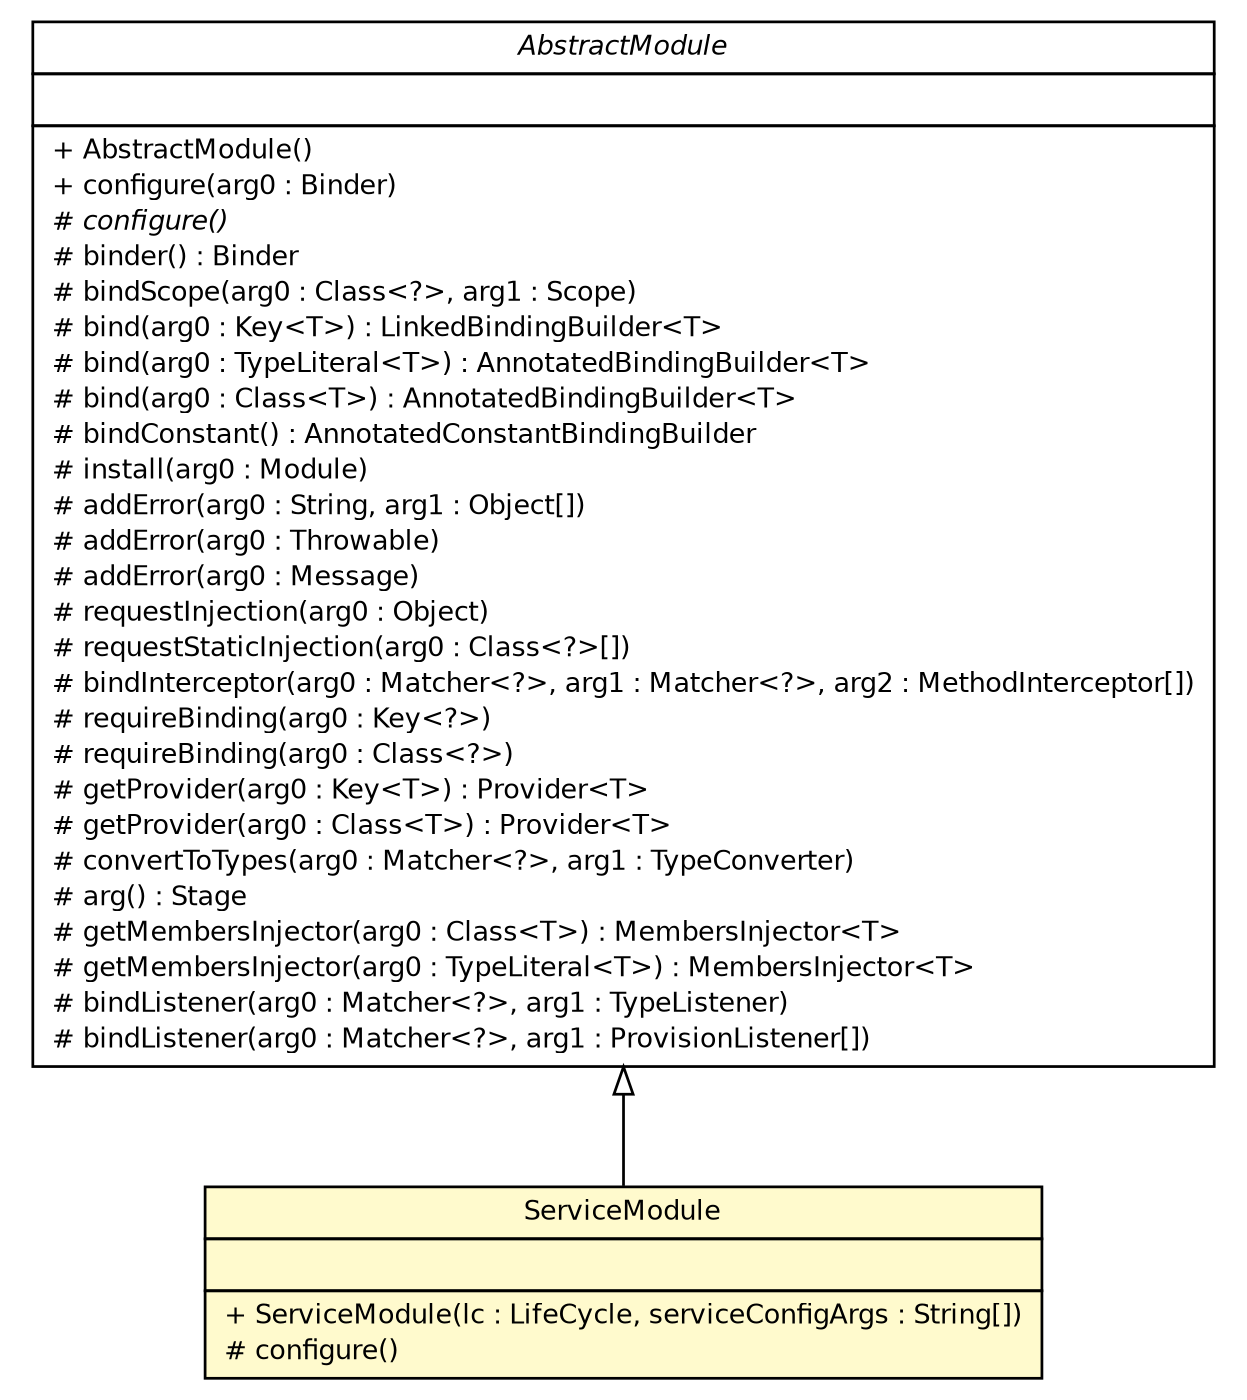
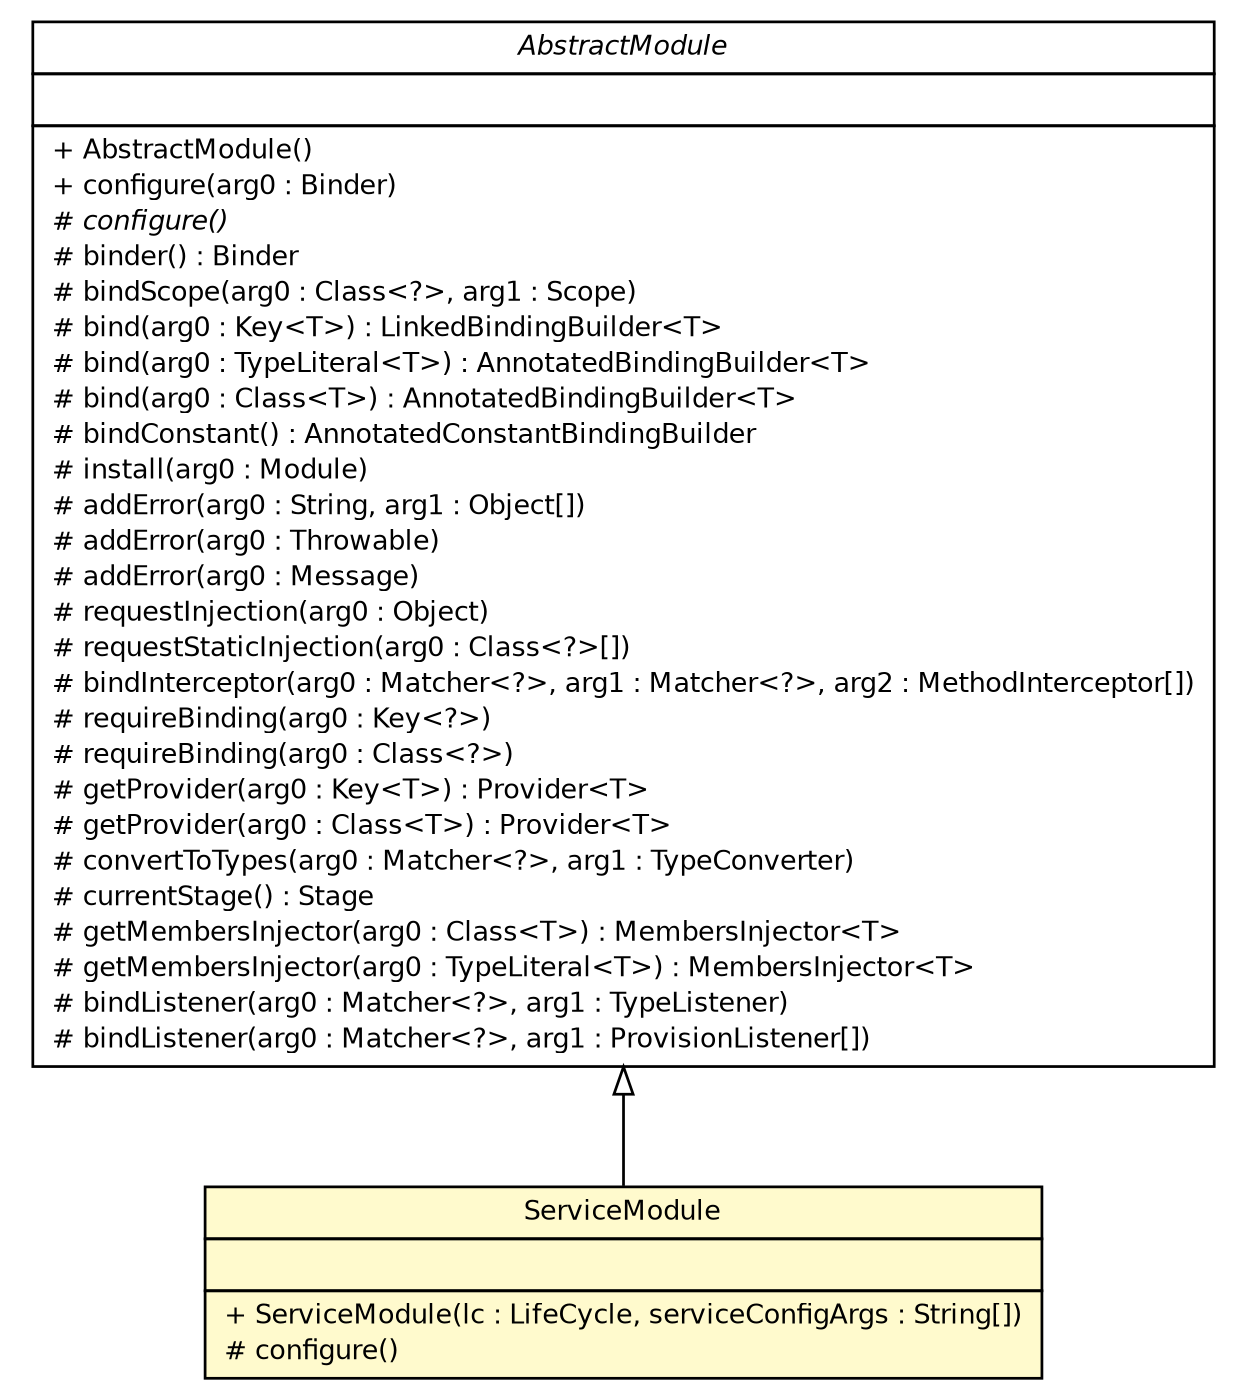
(150, 897) -> (213, 897)
